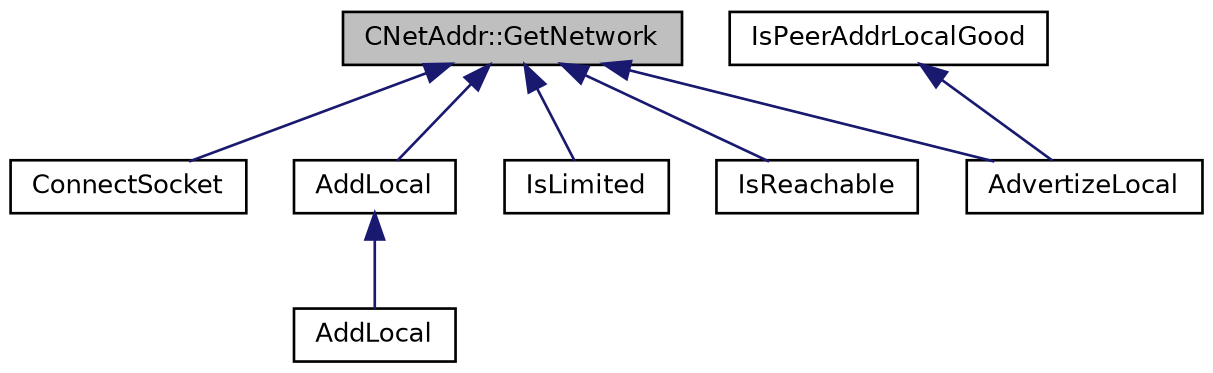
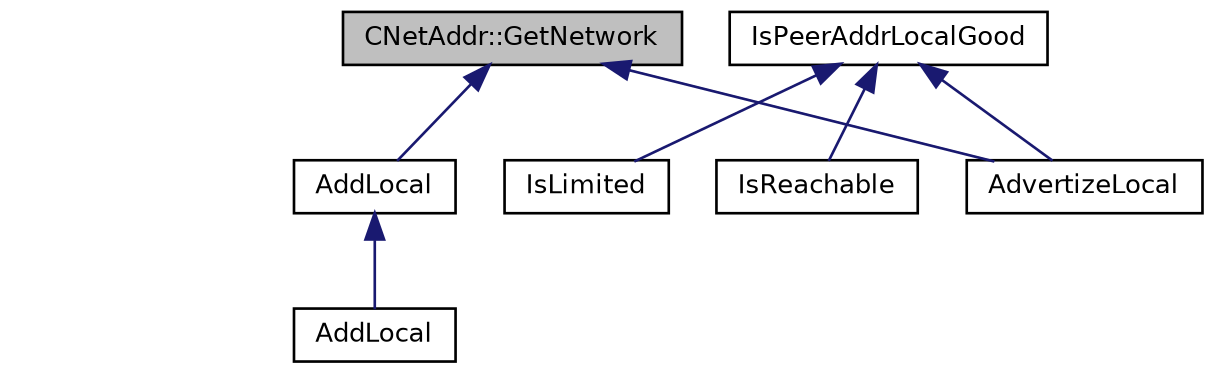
(677, 118) -> (840, 139)
(556, 125) -> (725, 118)
(128, 187) -> none
